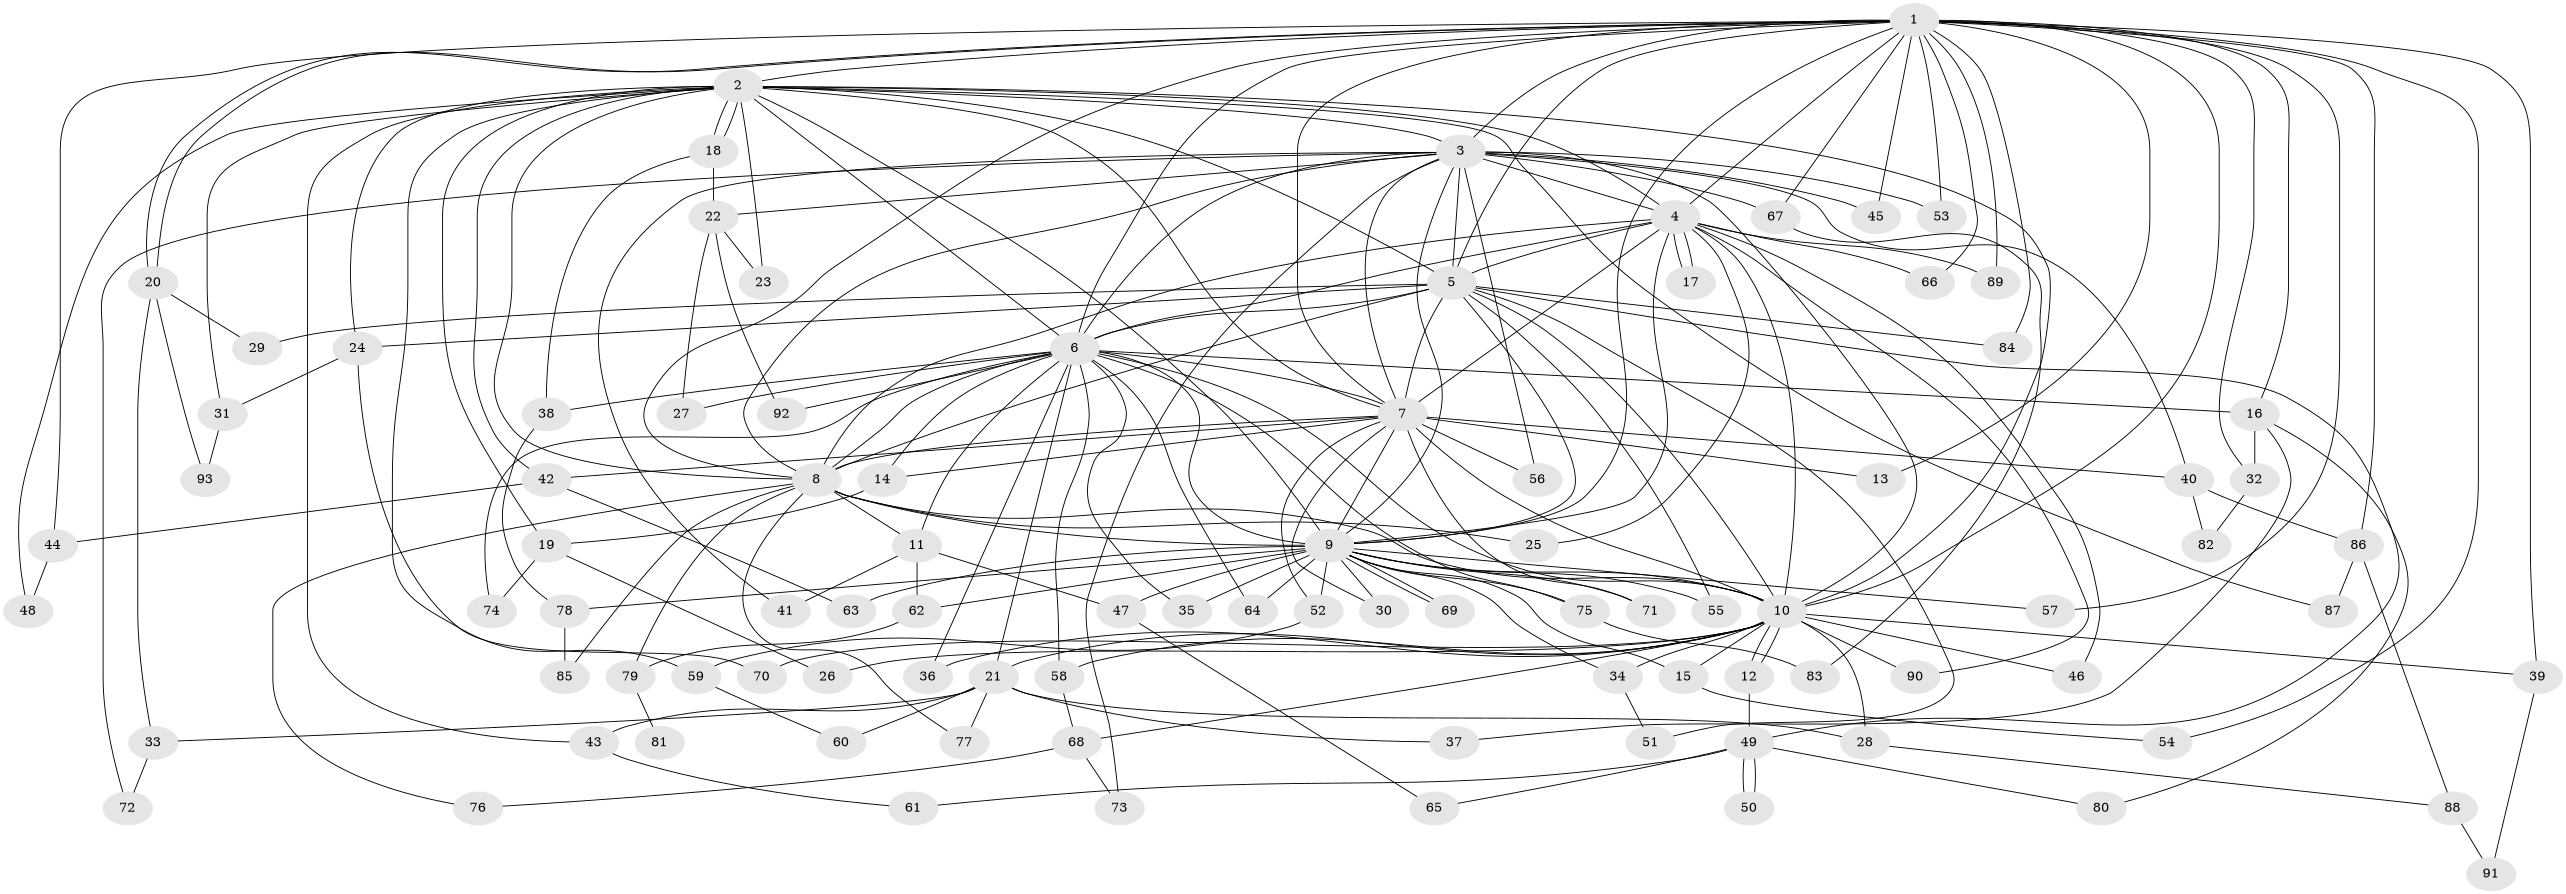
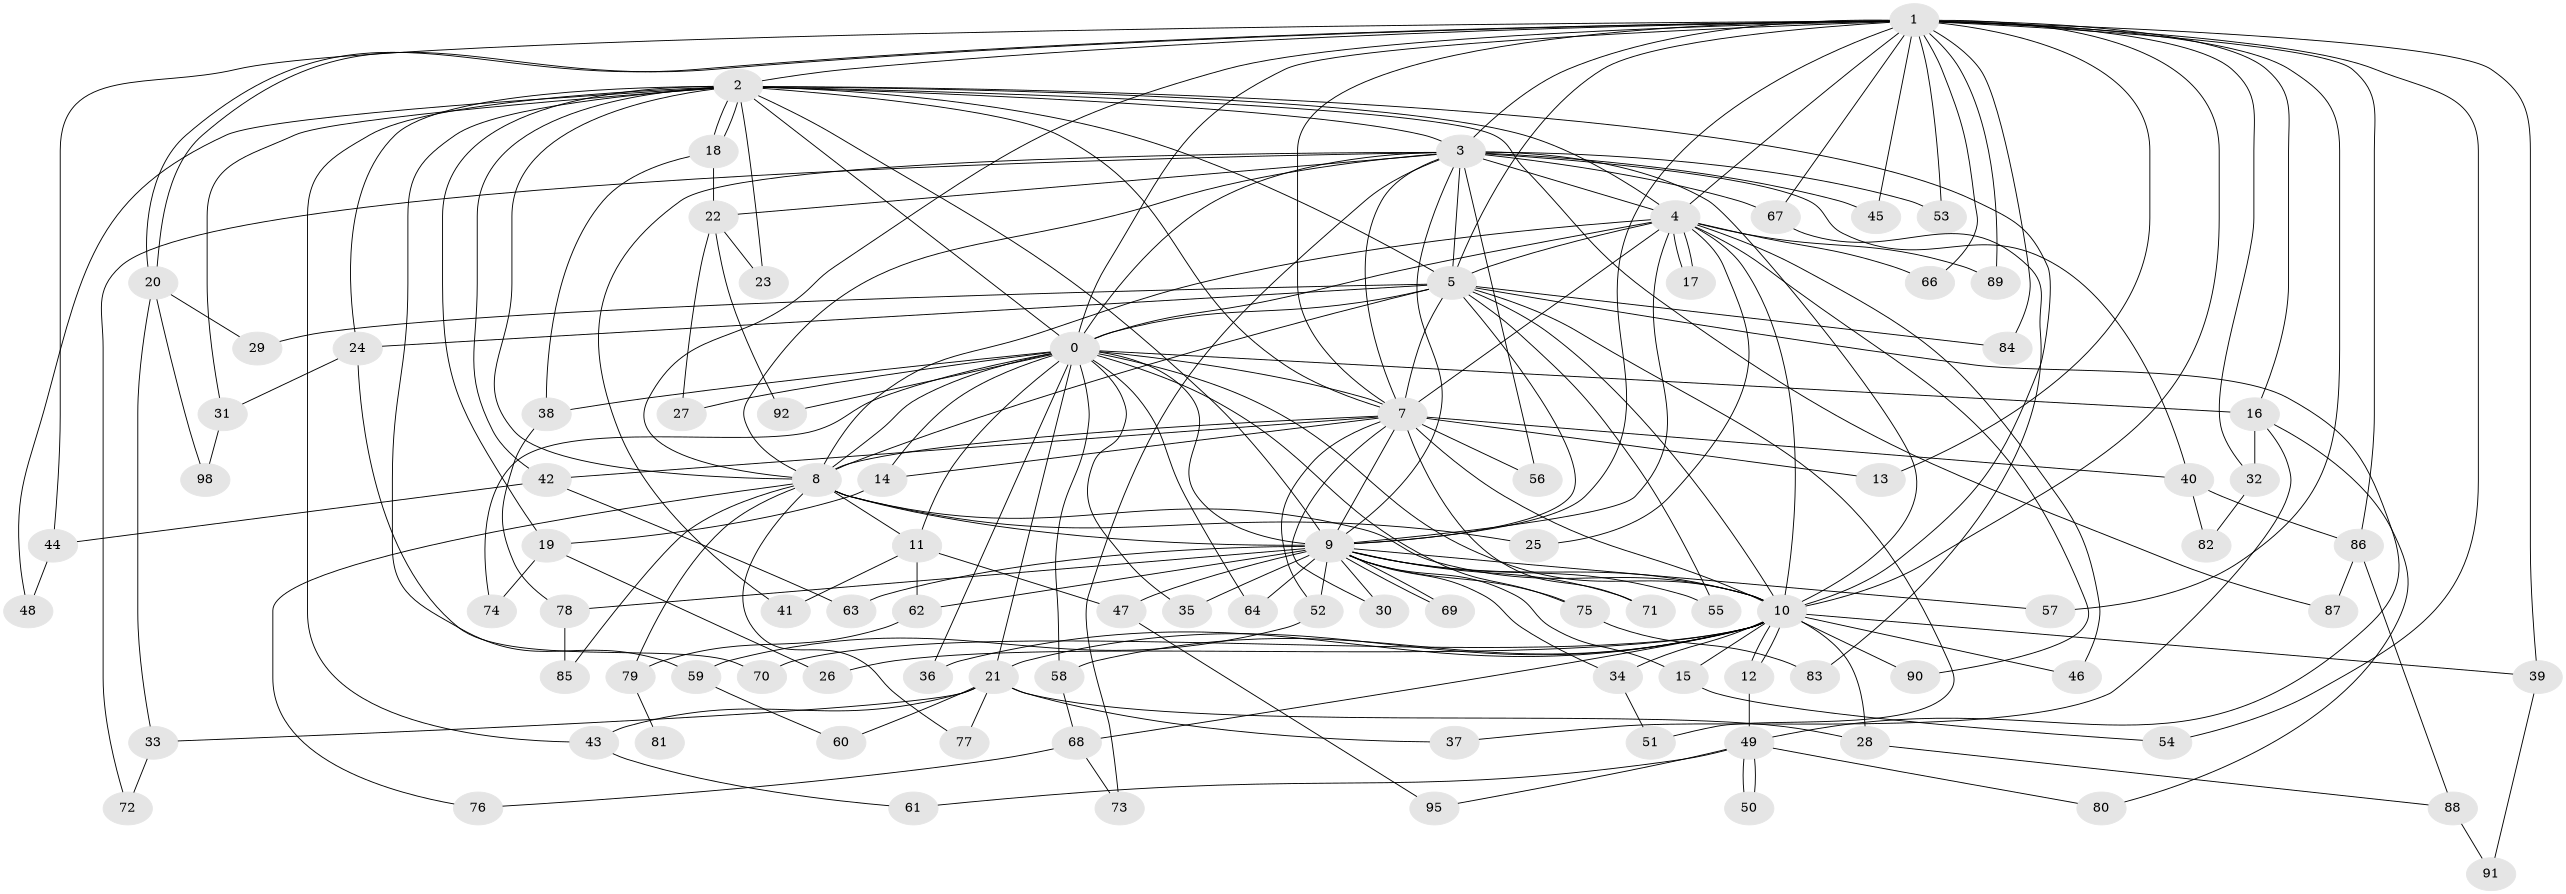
(1075, 349) -> (1075, 349)
(205, 480) -> (205, 480)
(1434, 808) -> (1434, 808)
